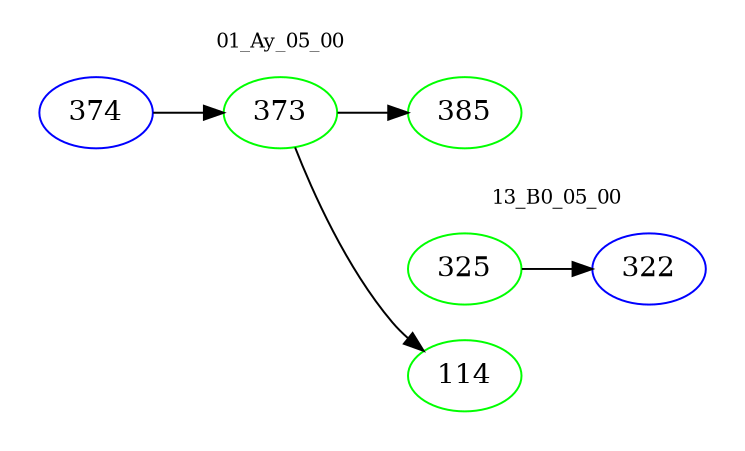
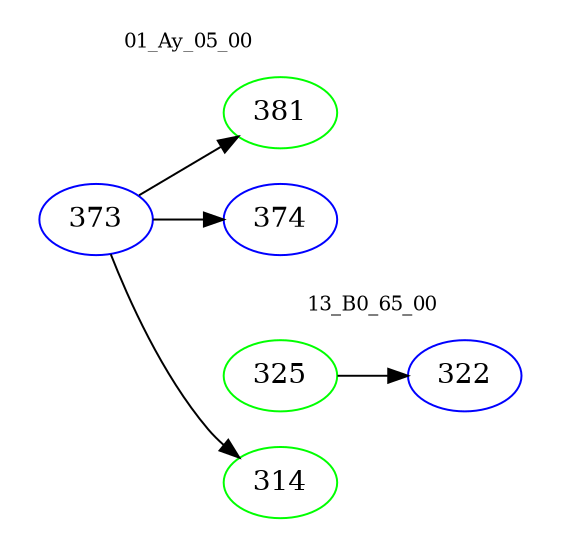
(178, 113) -> (178, 220)
(280, 113) -> (96, 220)
(465, 113) -> (280, 113)
(557, 199) -> (373, 306)
(465, 376) -> (280, 483)
